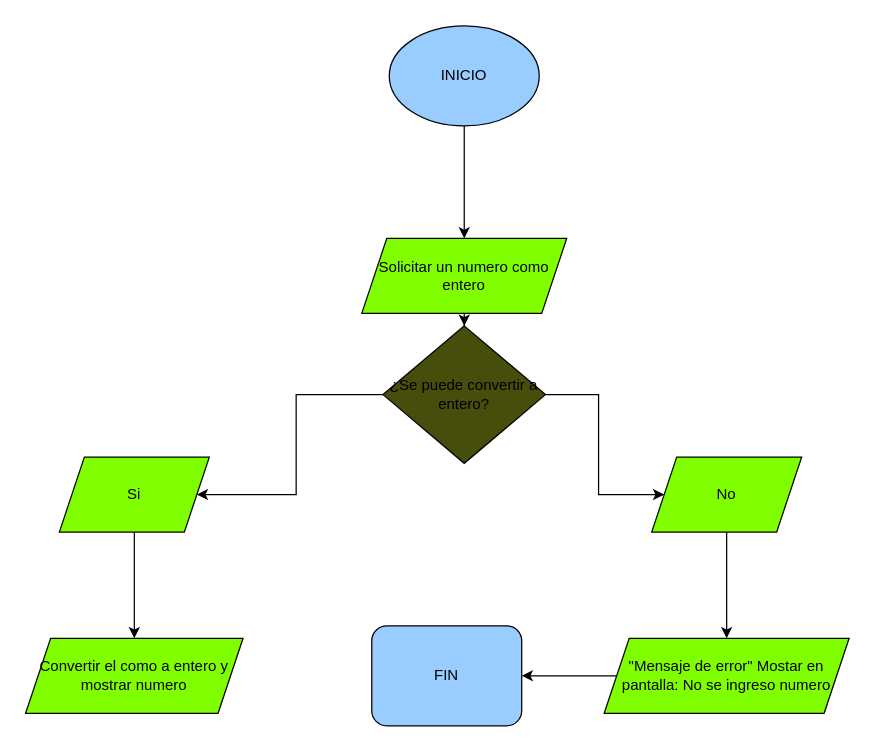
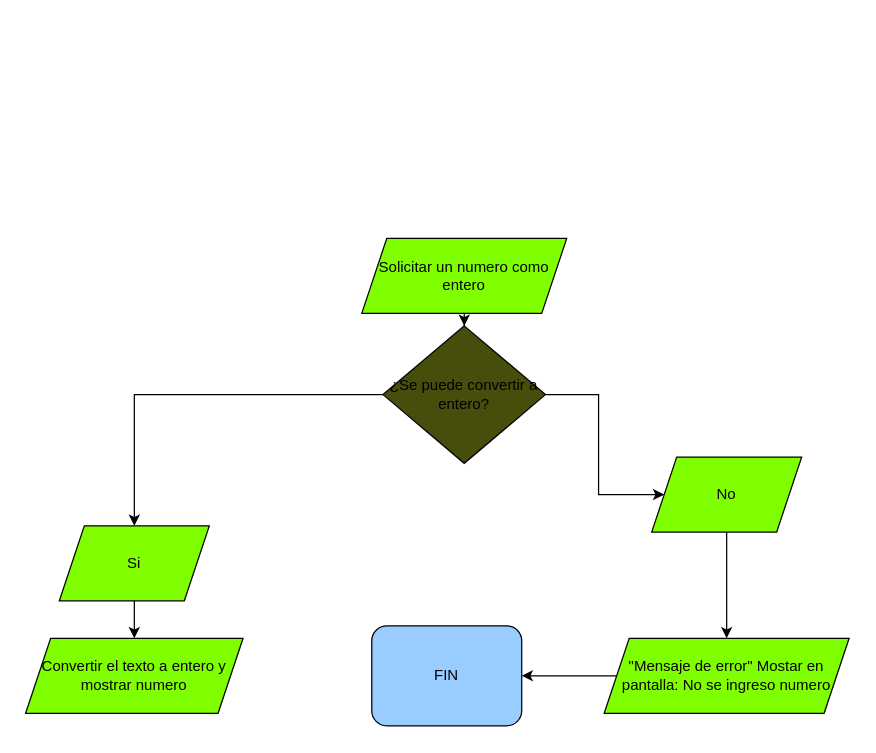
(464, 76) -> none
(464, 178) -> none
(134, 494) -> (134, 563)
(134, 676) -> (134, 676)
